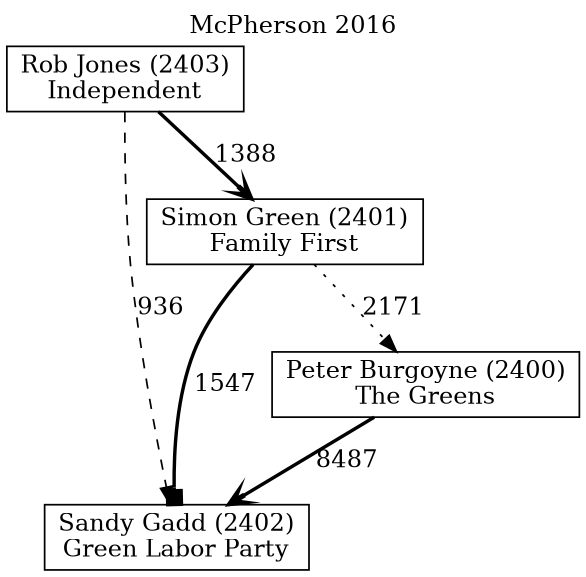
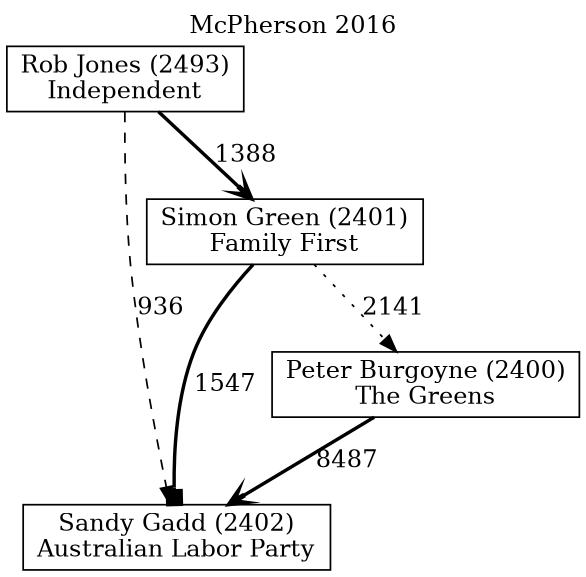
(125, 79) -> (125, 79)
(394, 308) -> (394, 308)
(177, 537) -> (177, 537)
